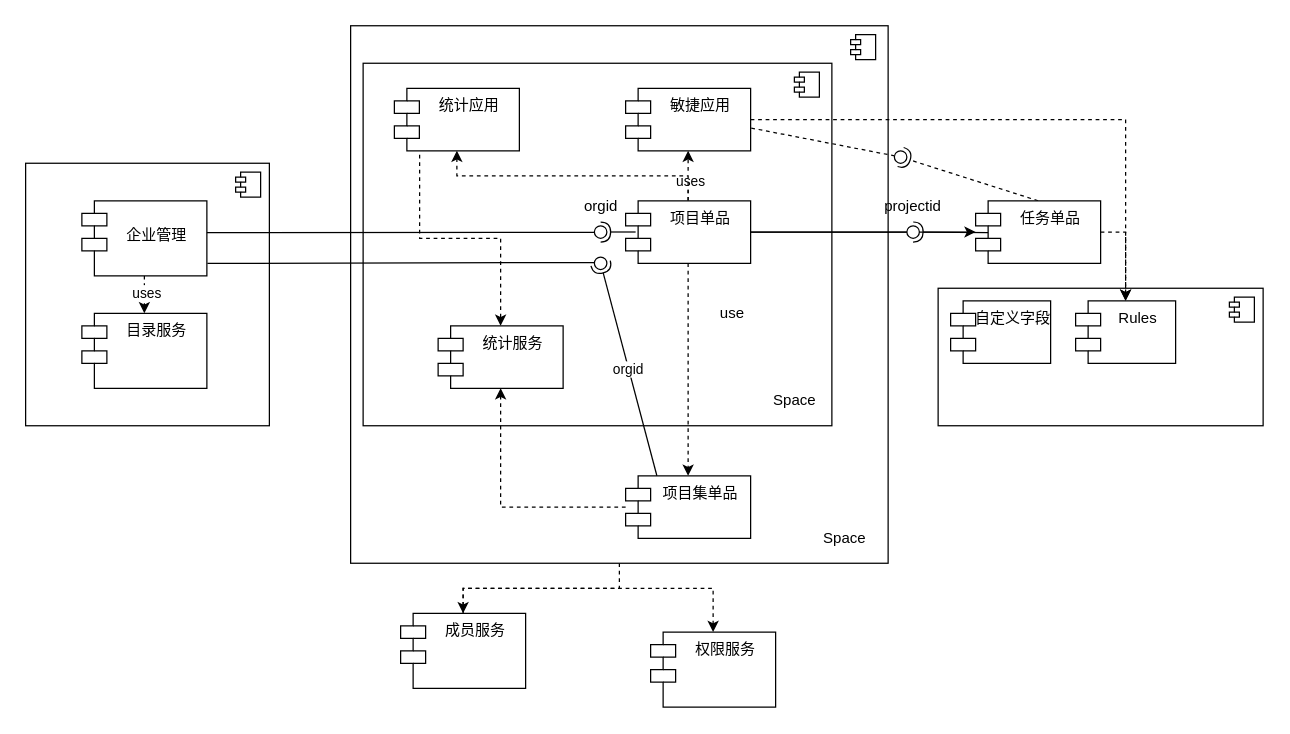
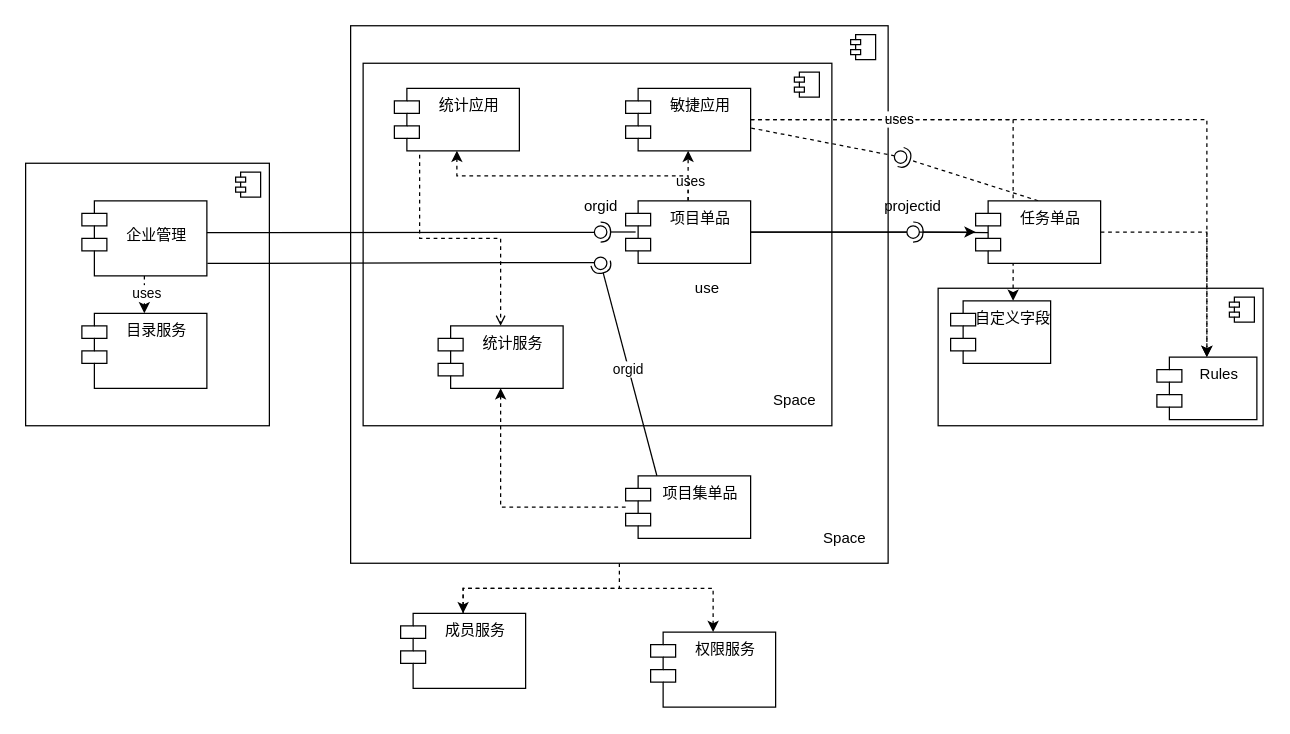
none -> (1013, 160)
(732, 313) -> (707, 288)
(501, 316) -> (501, 318)
(1126, 332) -> (1207, 388)
(688, 365) -> none
